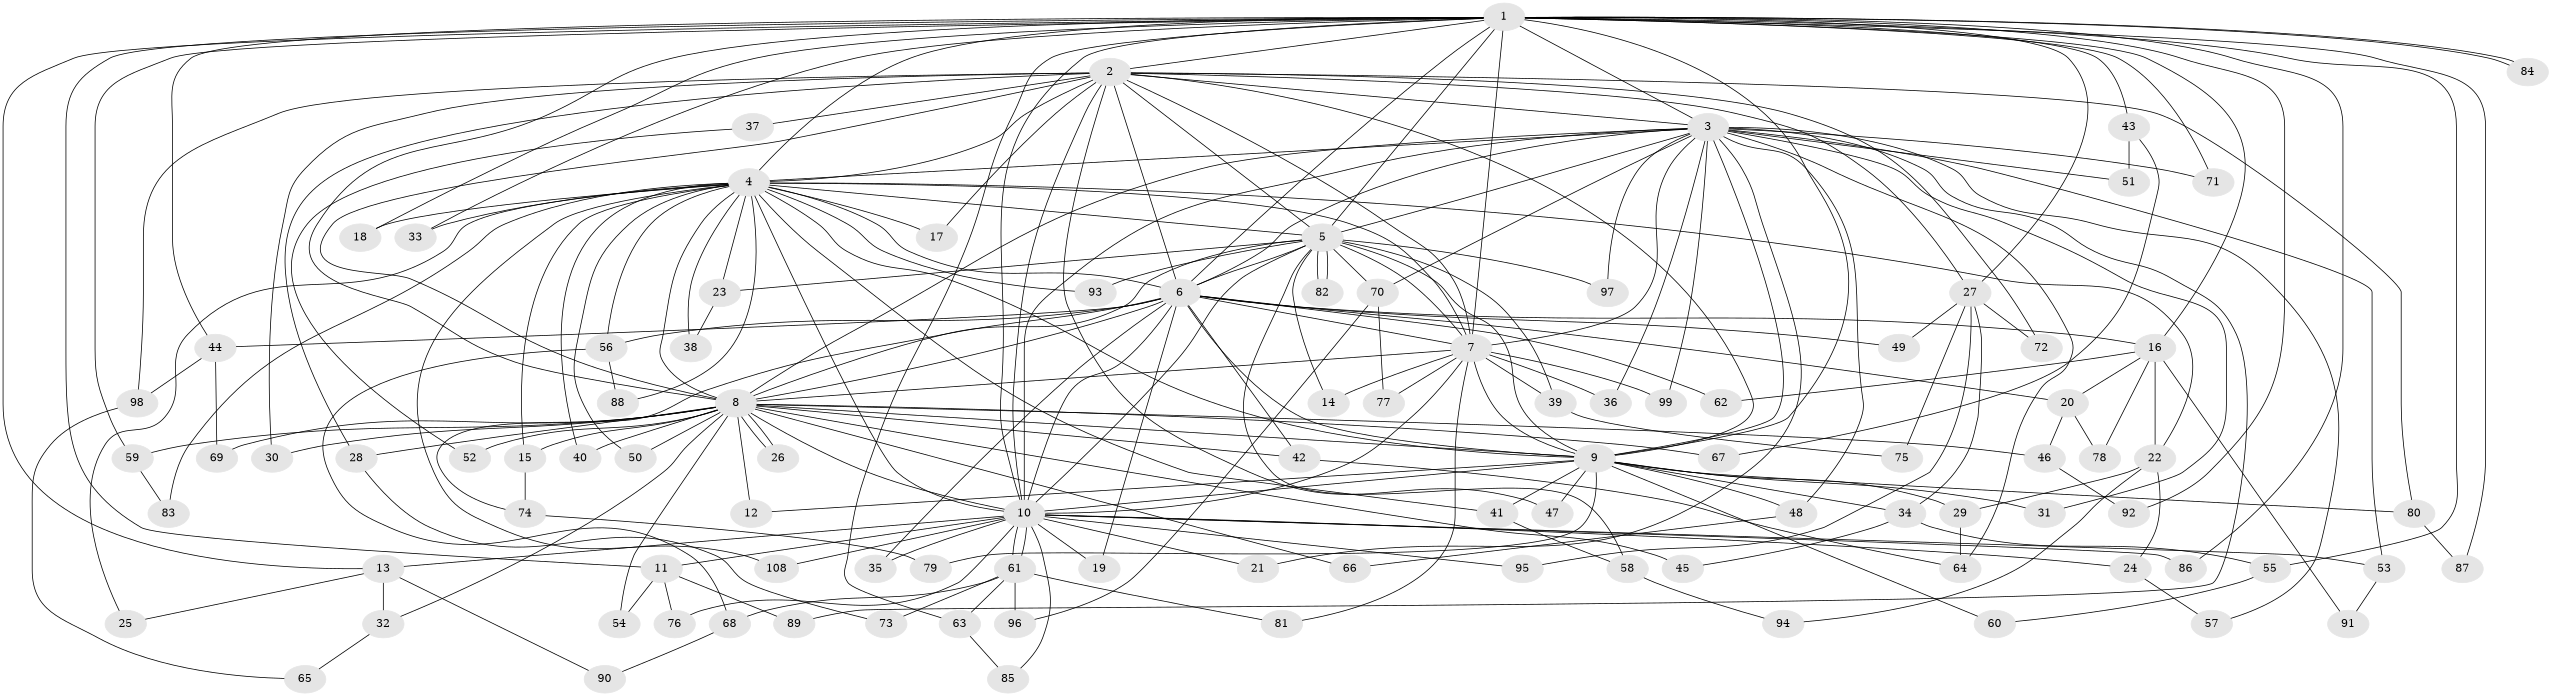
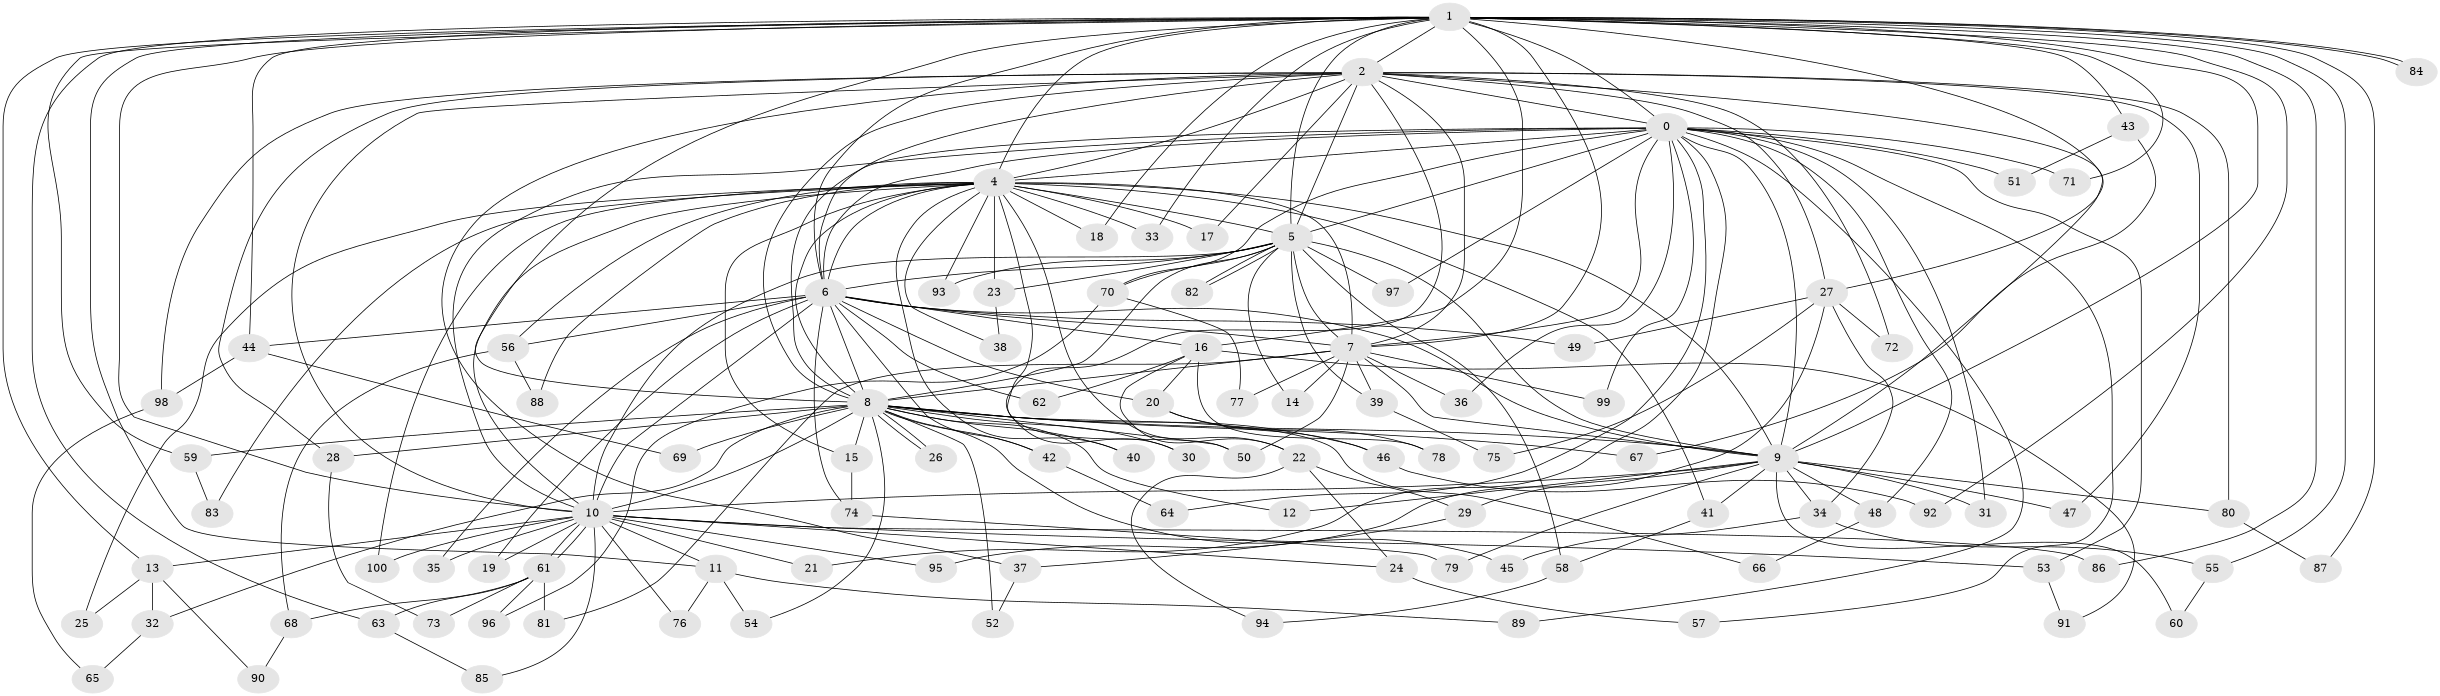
(1708, 127) -> (1667, 127)
(1331, 471) -> (1318, 419)
(1960, 541) -> (1143, 559)
(777, 569) -> (377, 569)
